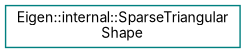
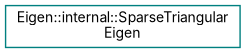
(123, 27) -> (123, 27)
